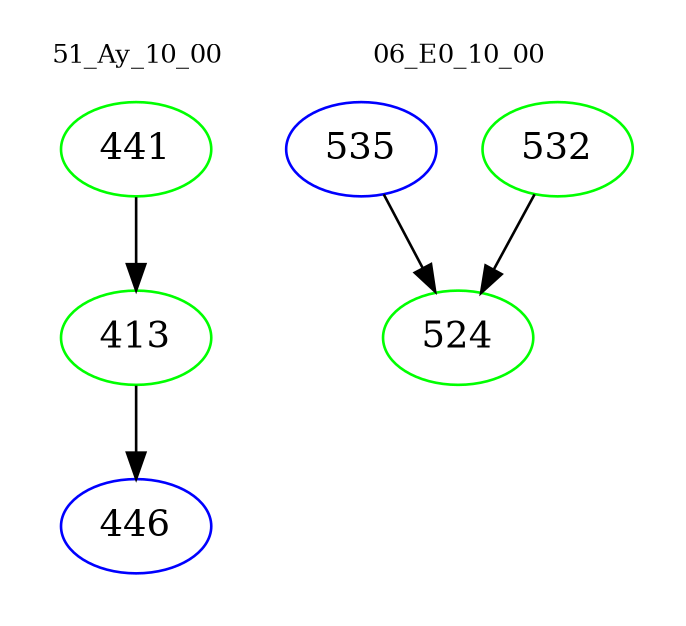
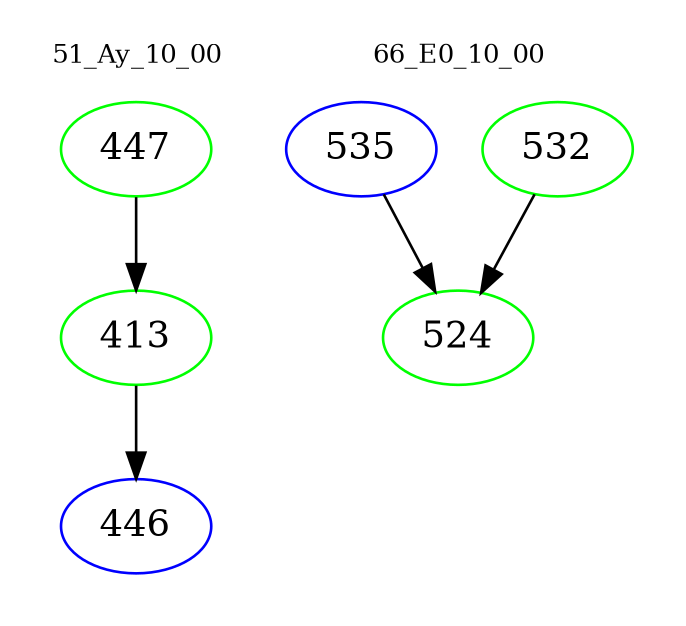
(459, 56) -> (459, 56)
(136, 149) -> (136, 149)
